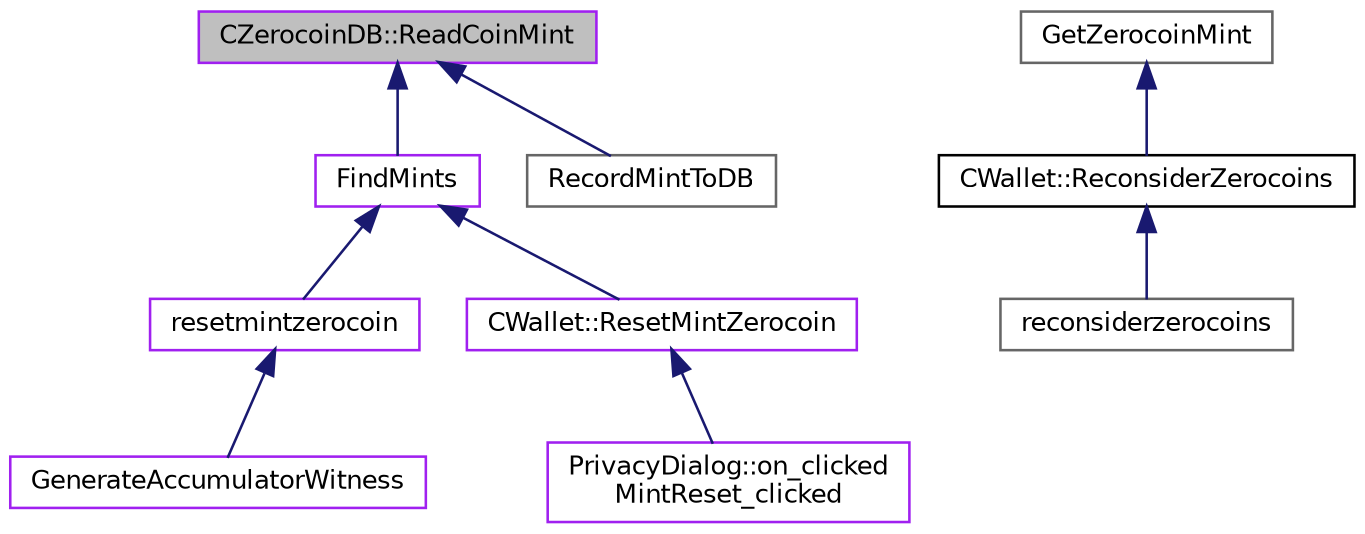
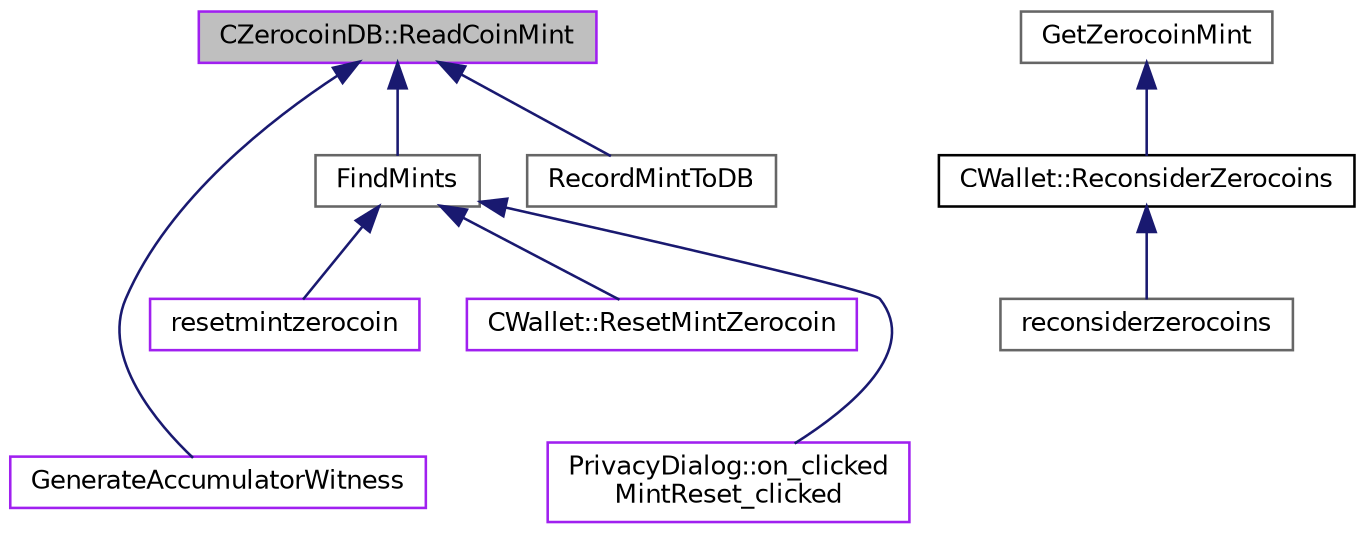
(398, 181) -> (398, 181)
(697, 408) -> (785, 272)
(246, 416) -> (158, 243)
